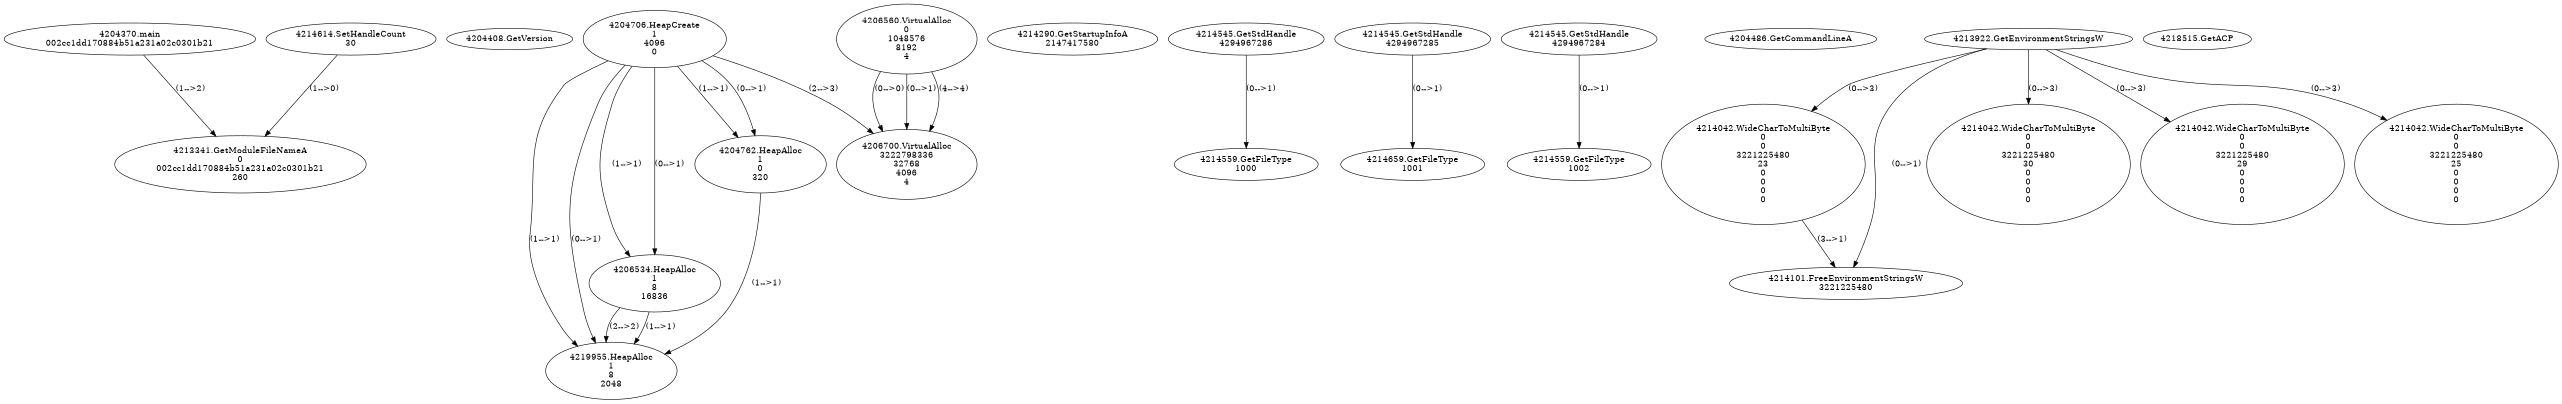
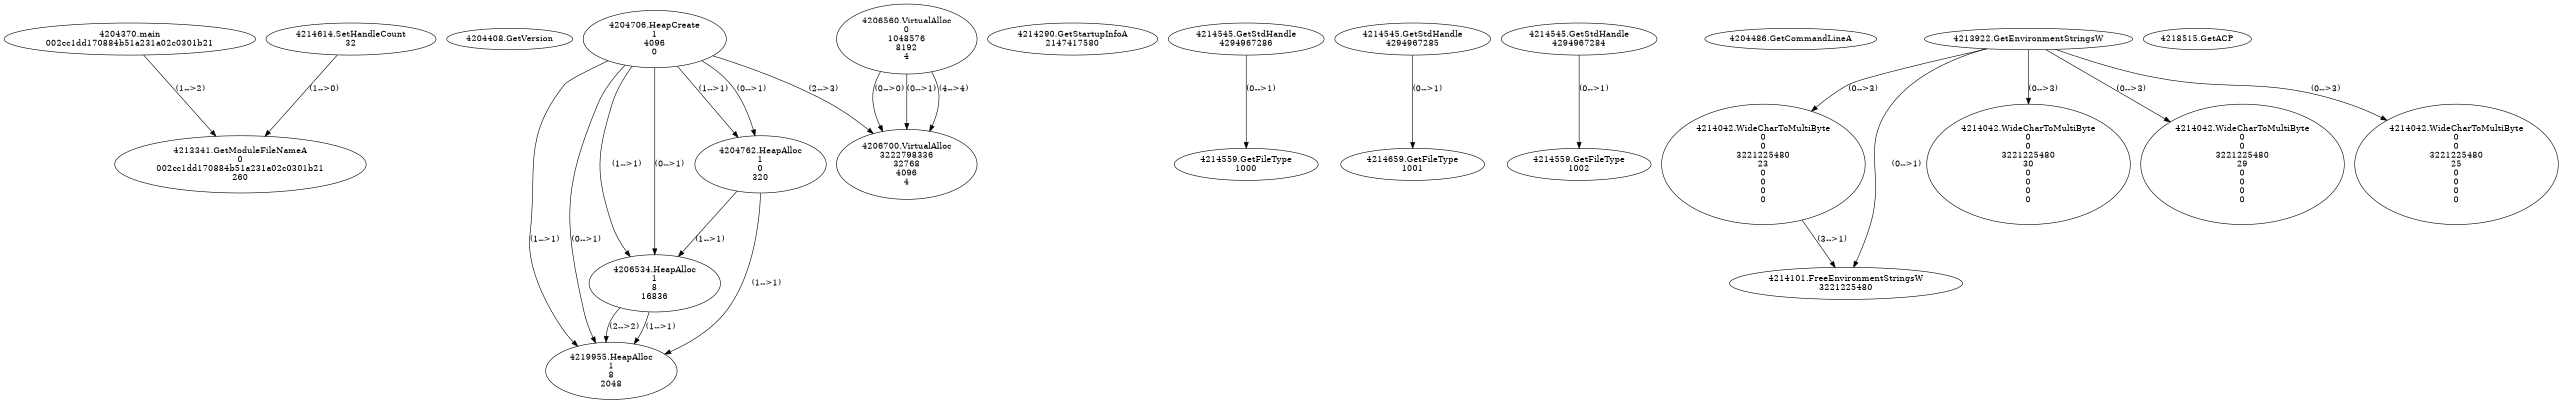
(351, 39) -> (351, 39)
none -> (710, 222)
